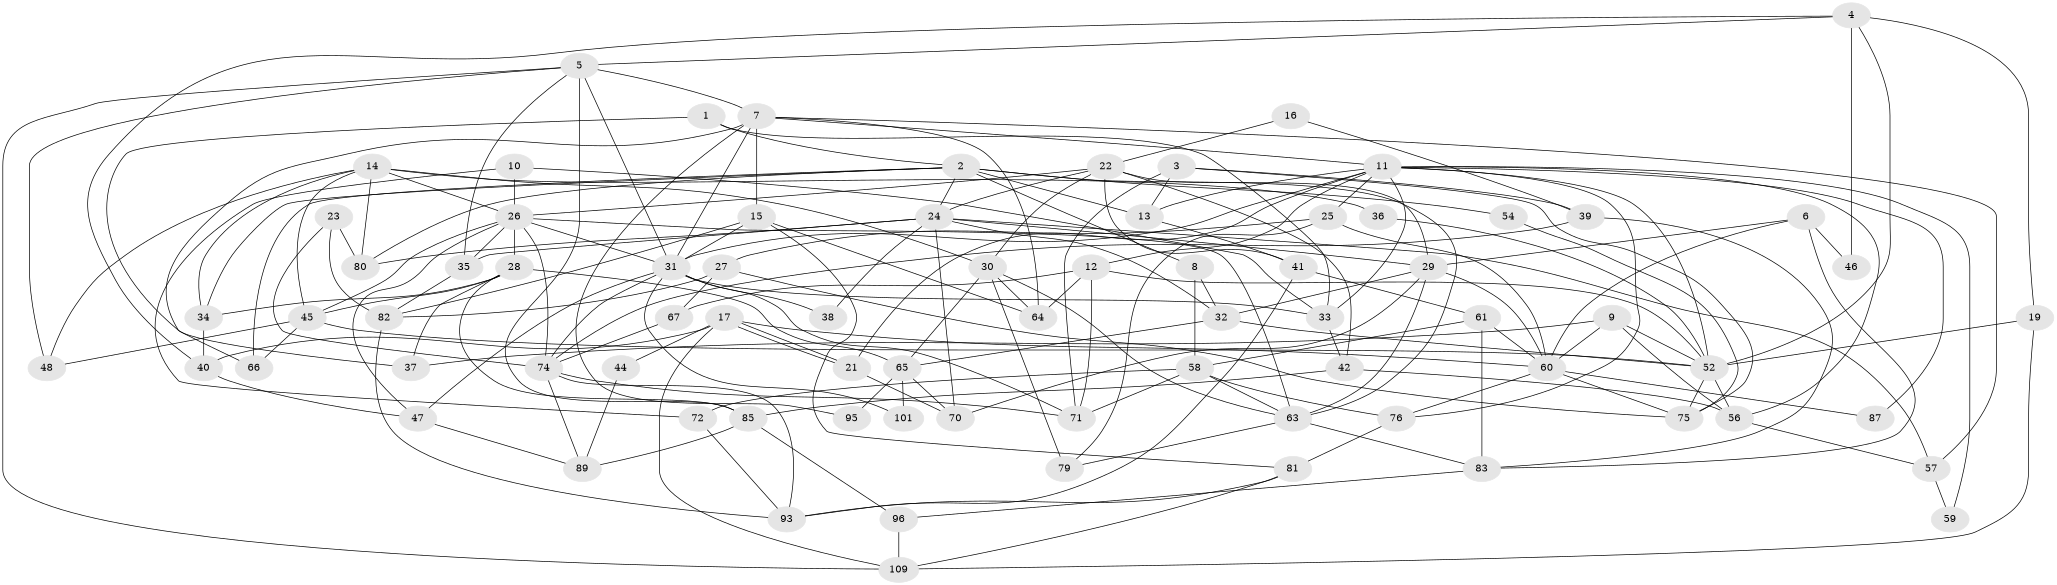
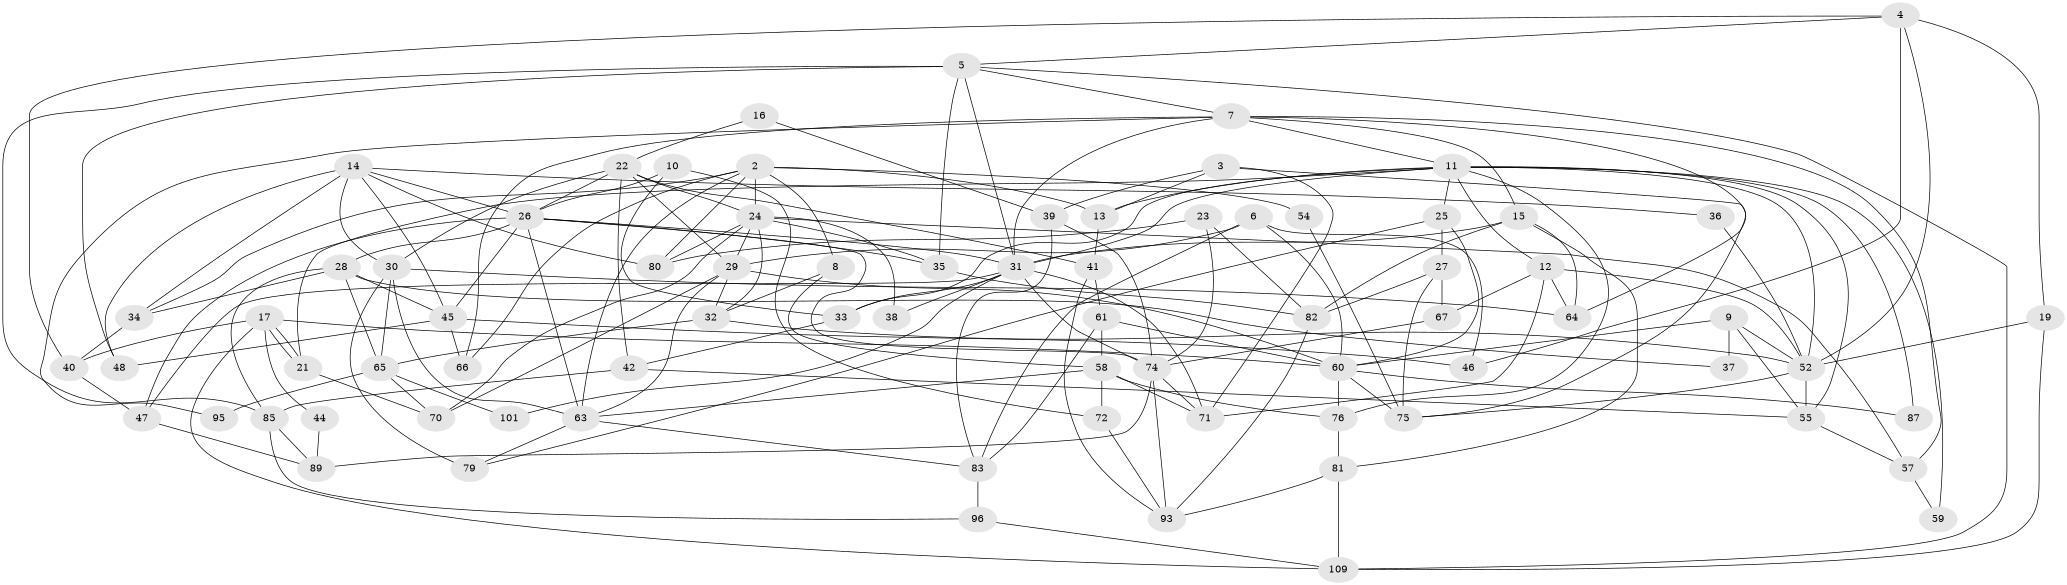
(706, 116) -> none
(973, 350) -> (1156, 343)
(1735, 419) -> (1806, 419)
